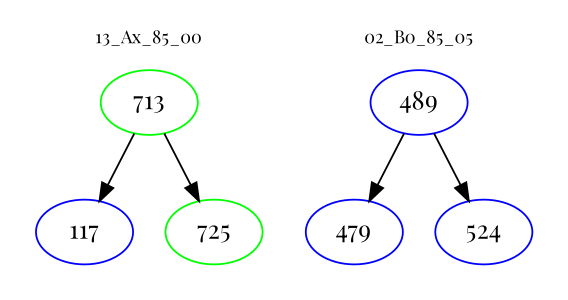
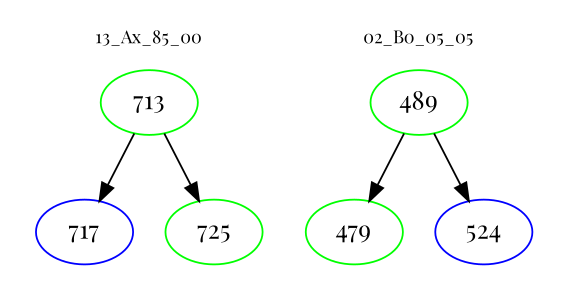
(419, 39) -> (419, 39)
(419, 103) -> (419, 103)
(85, 232) -> (85, 232)
(354, 232) -> (354, 232)
